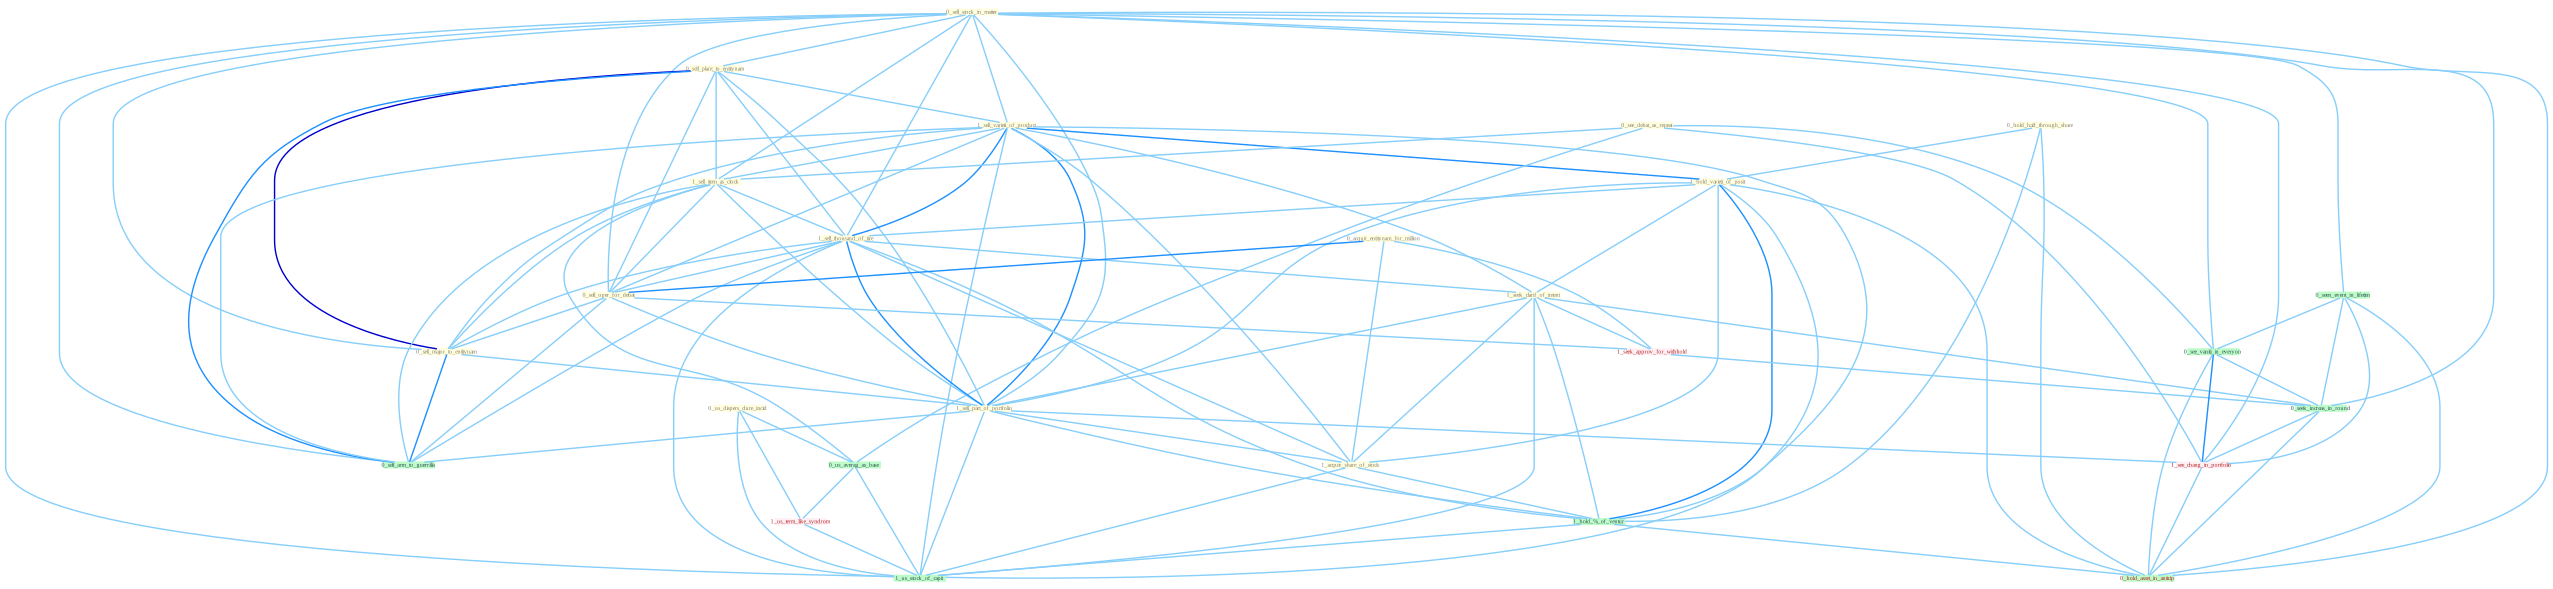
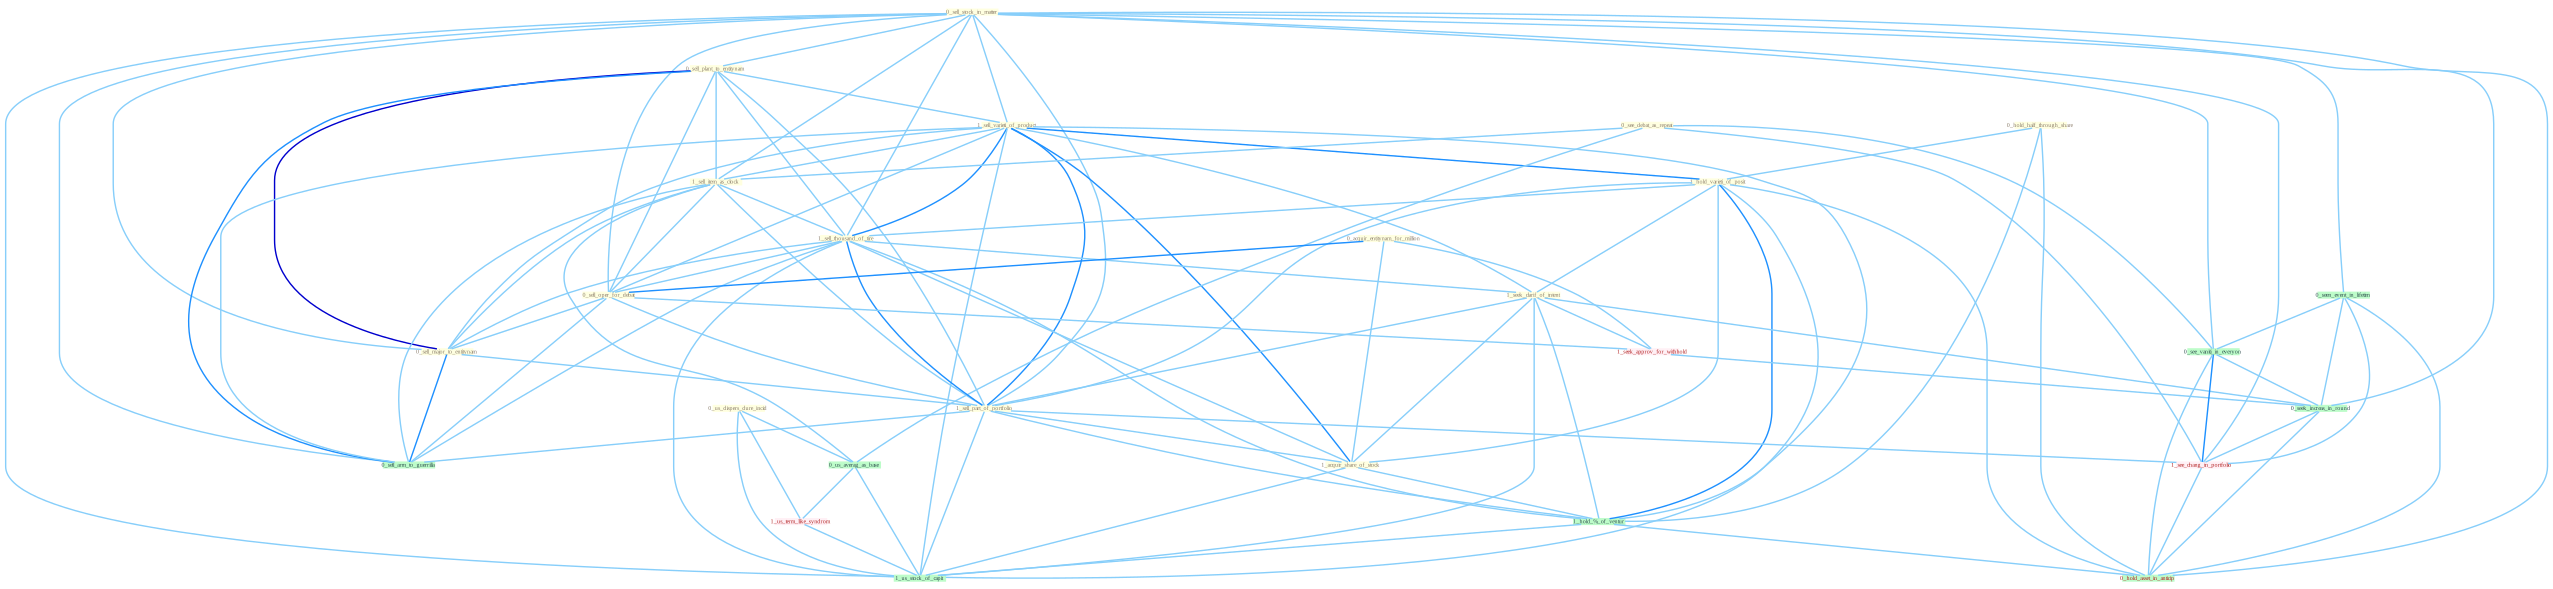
(1211, 297) -> (1211, 297)
